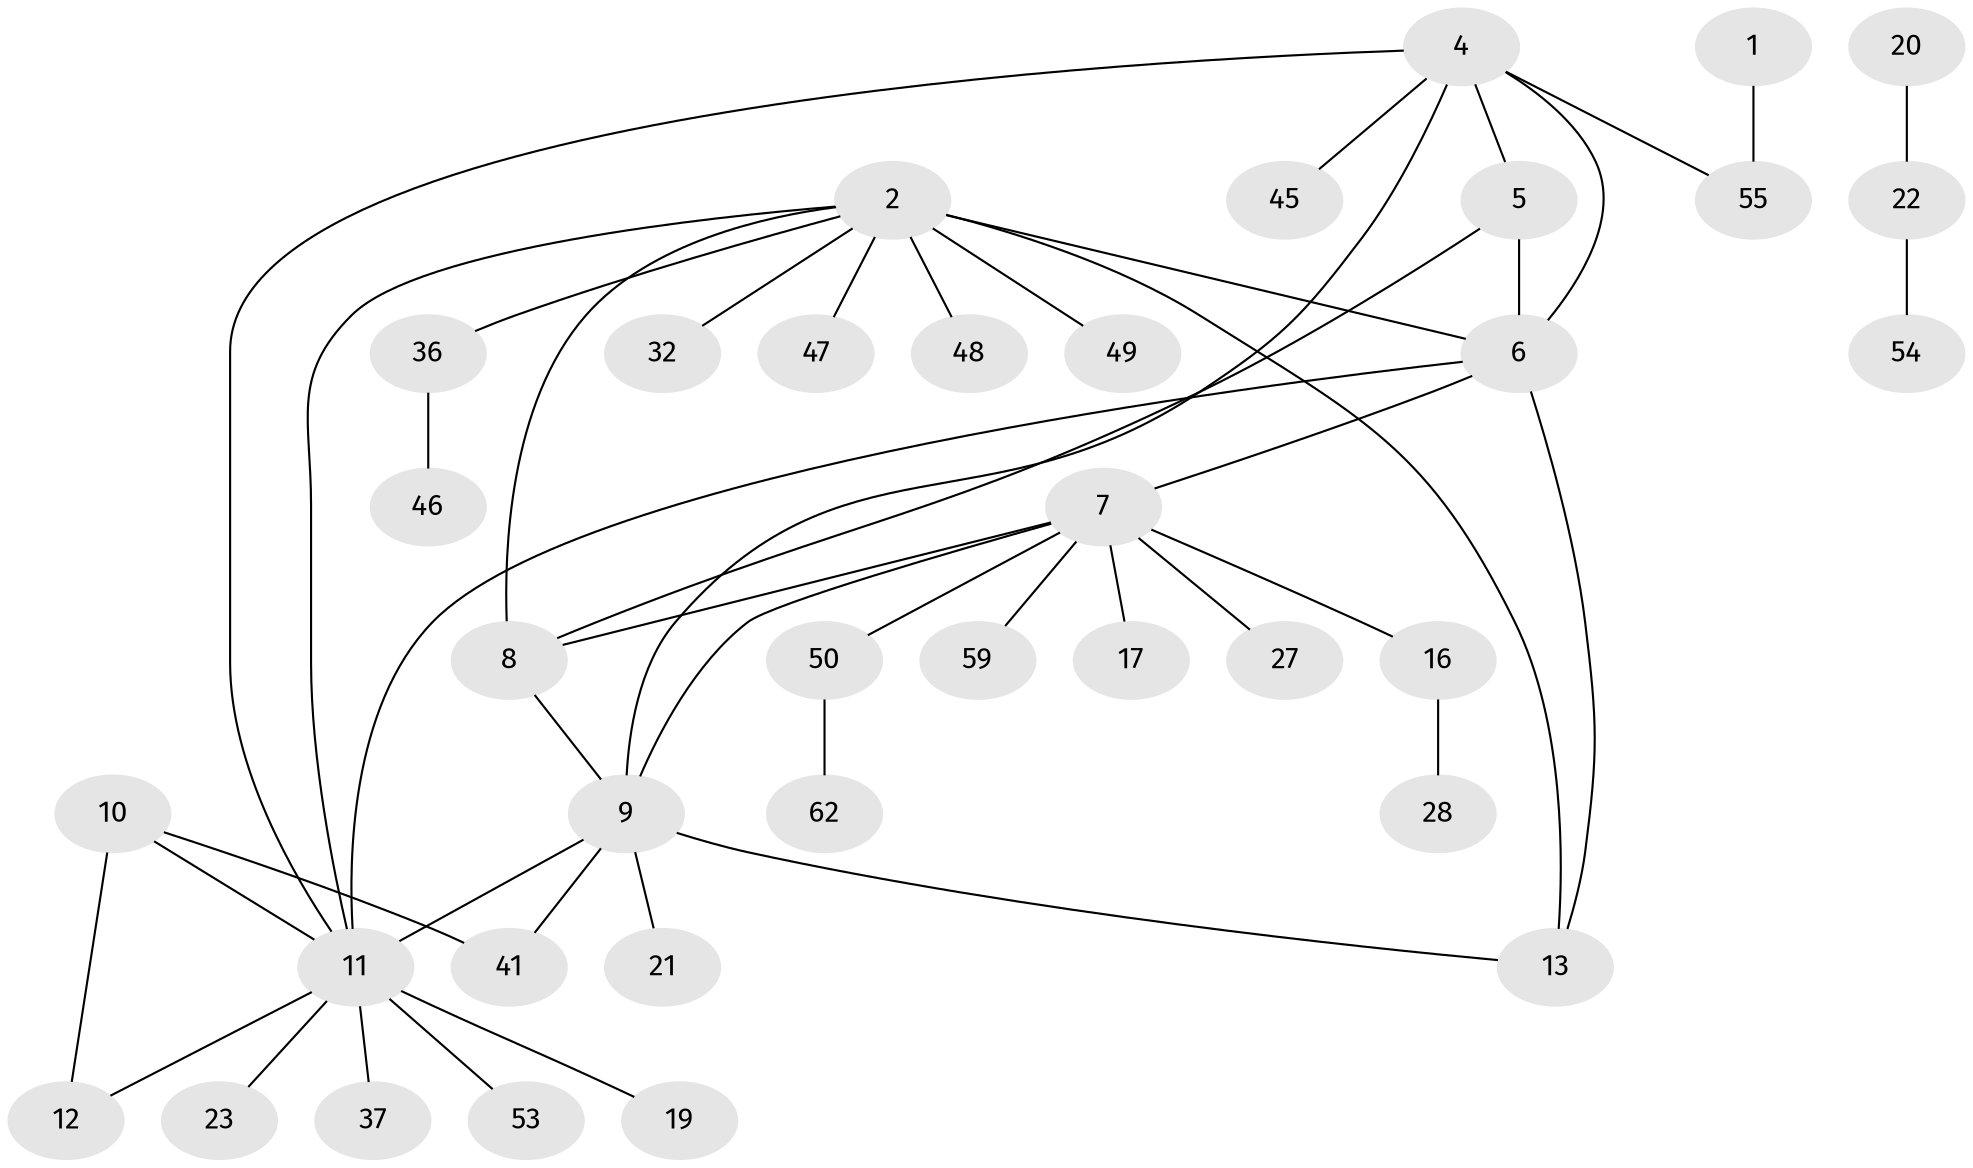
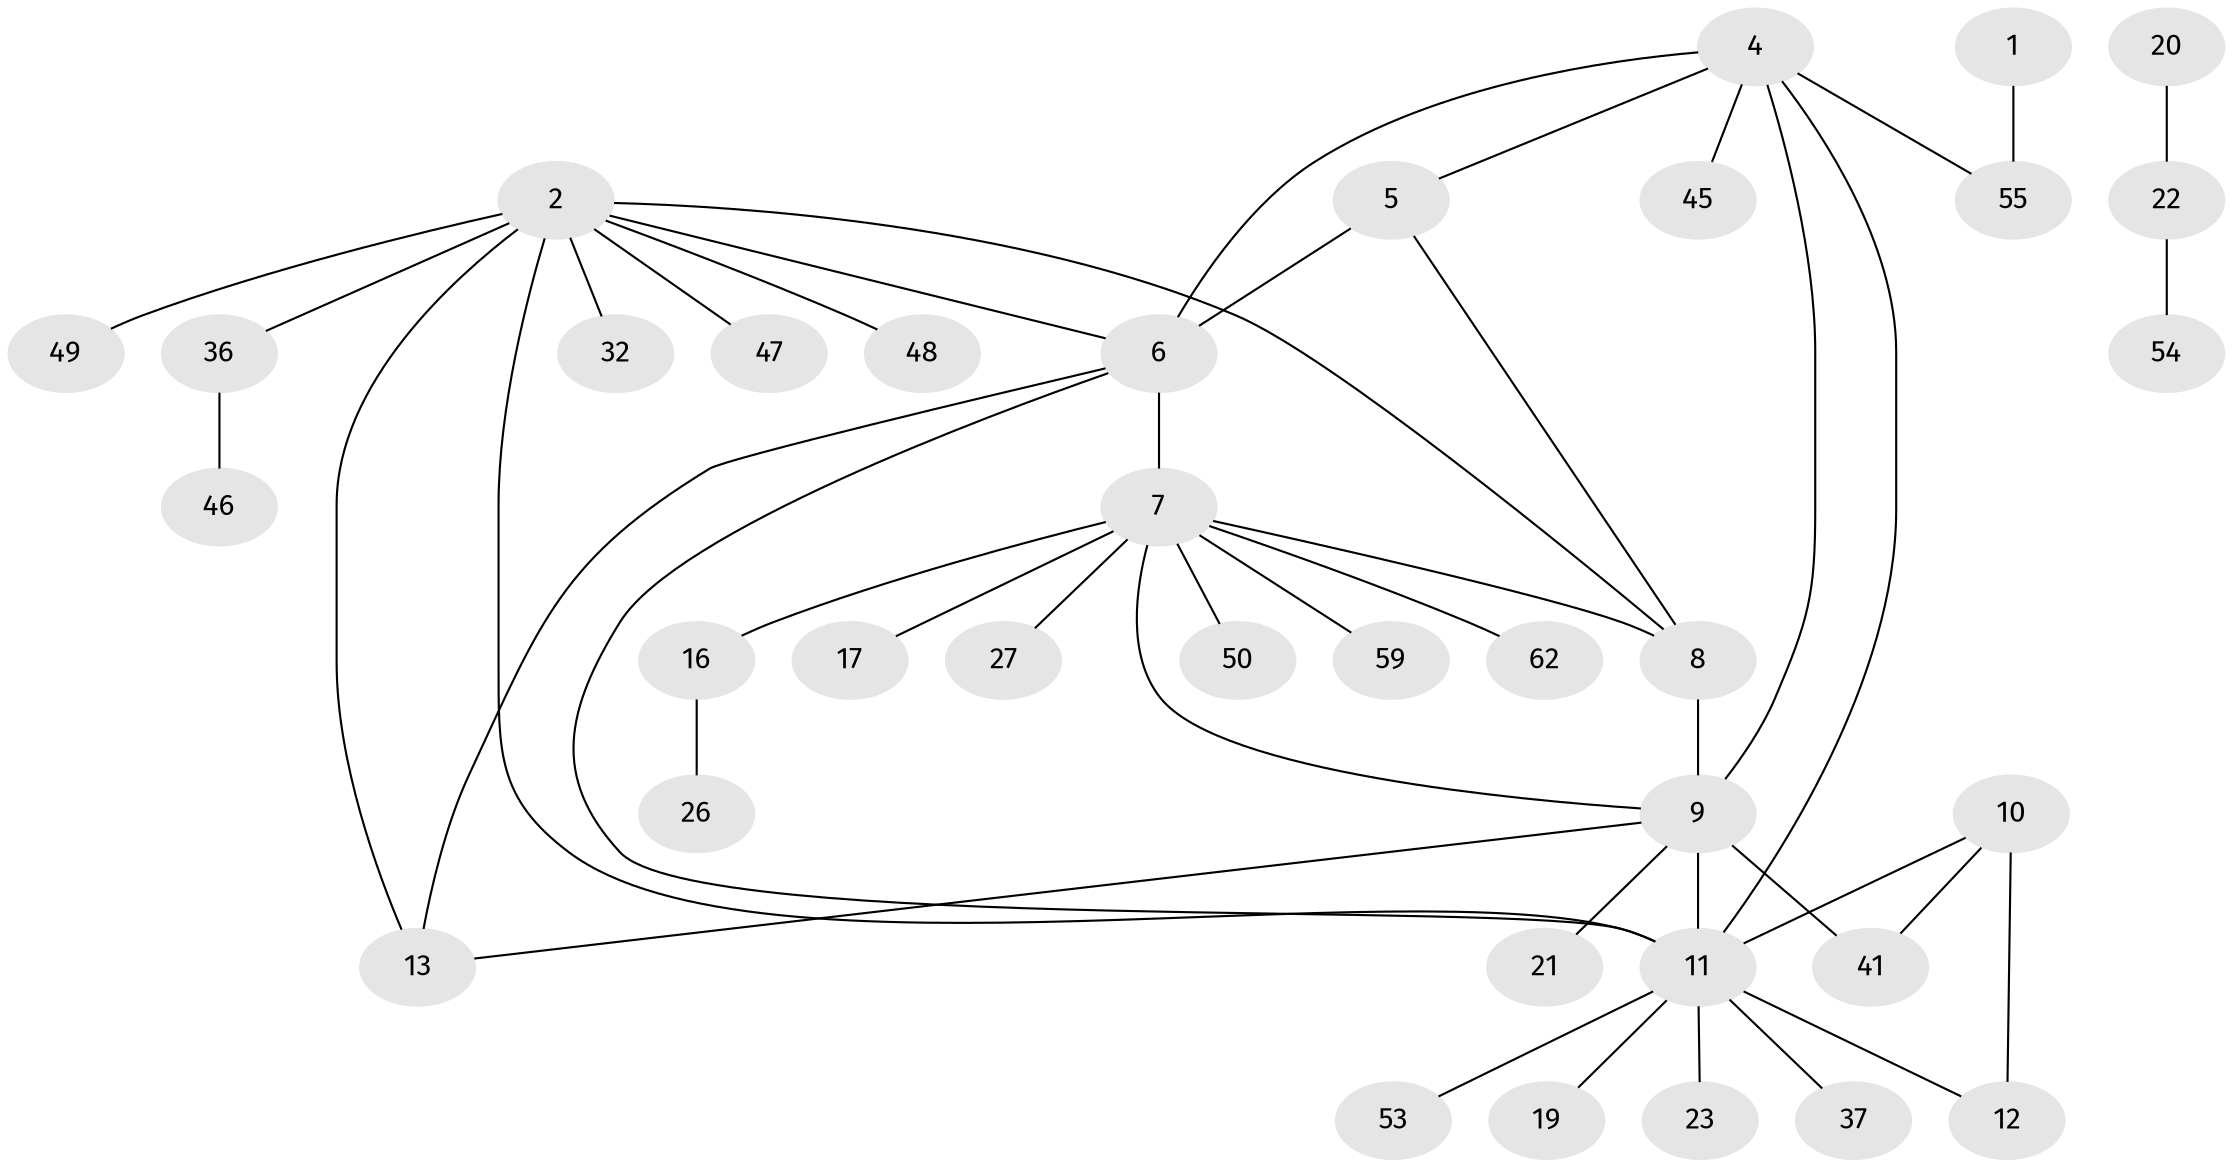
(825, 737) -> (1356, 578)
(1438, 814) -> (697, 814)
